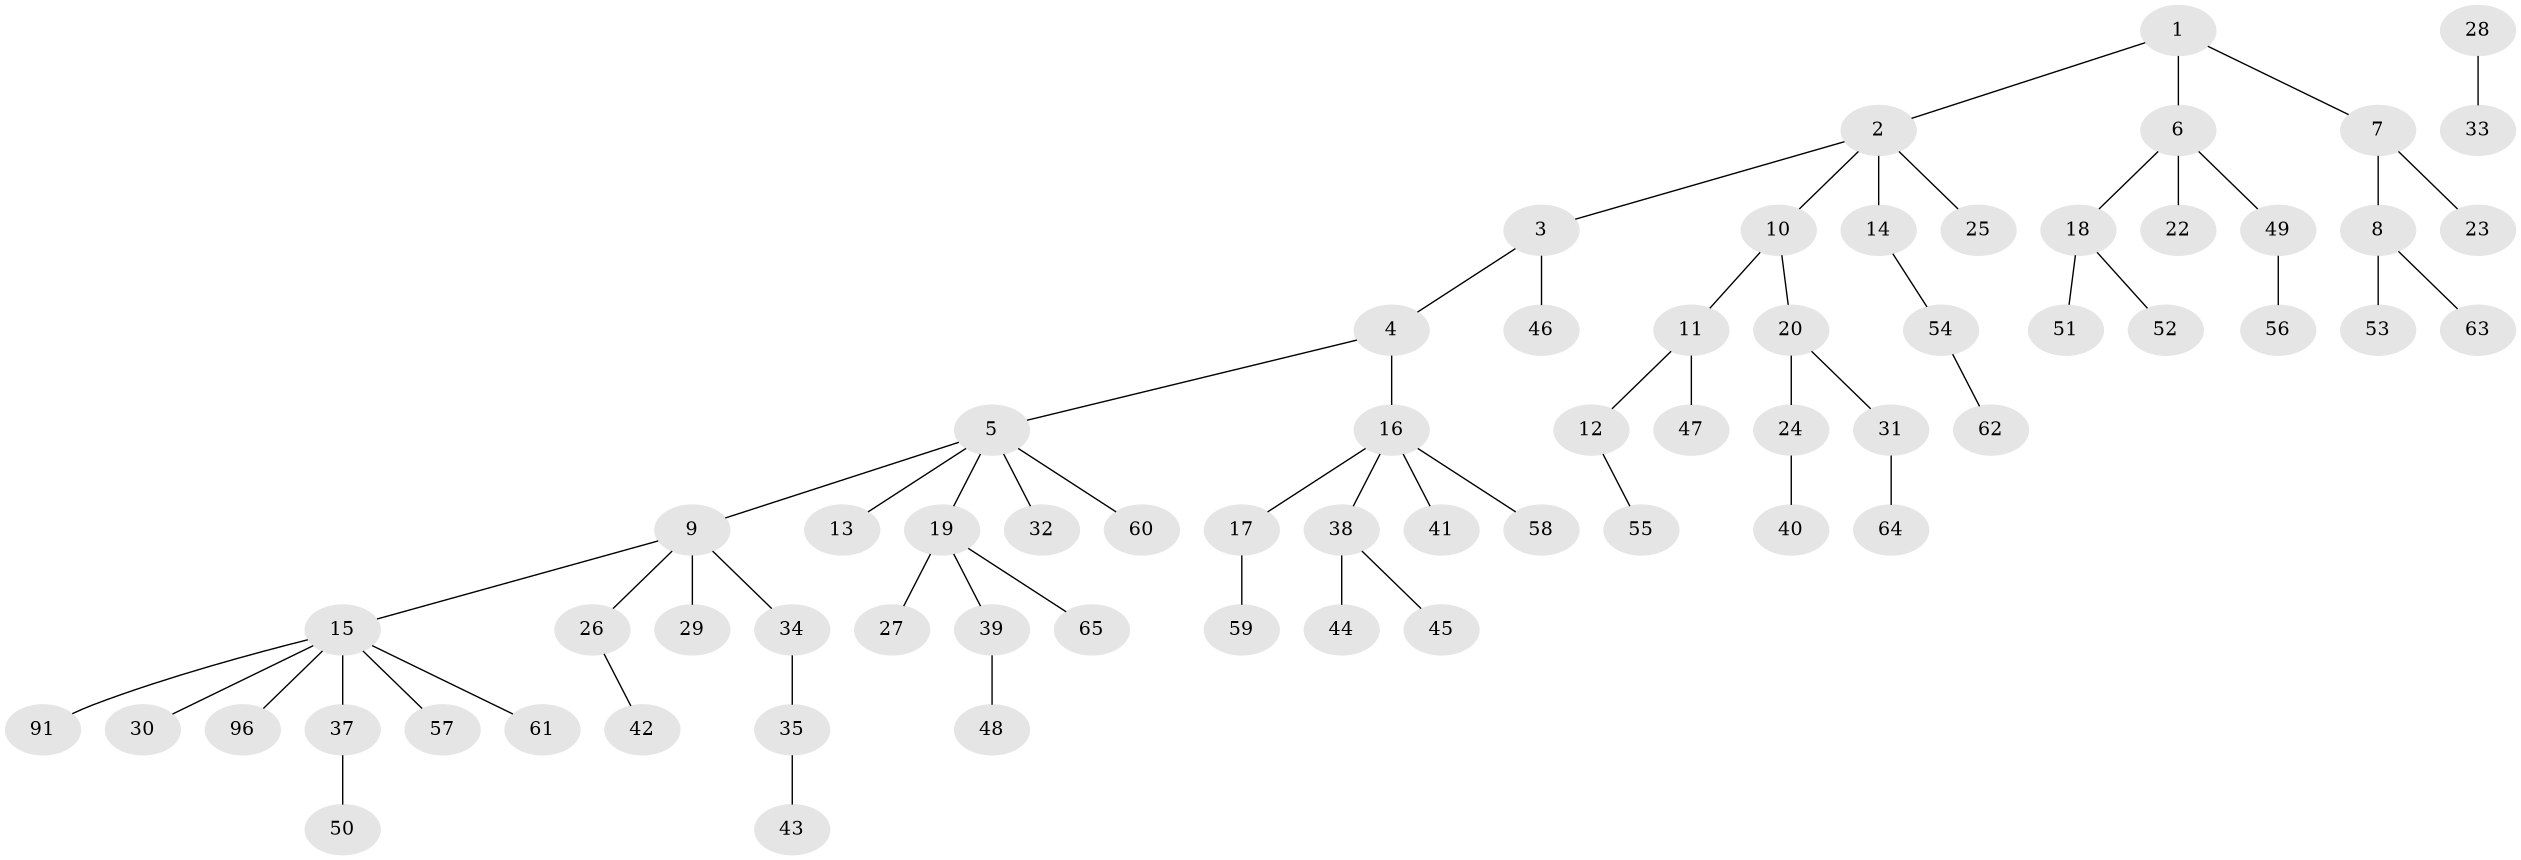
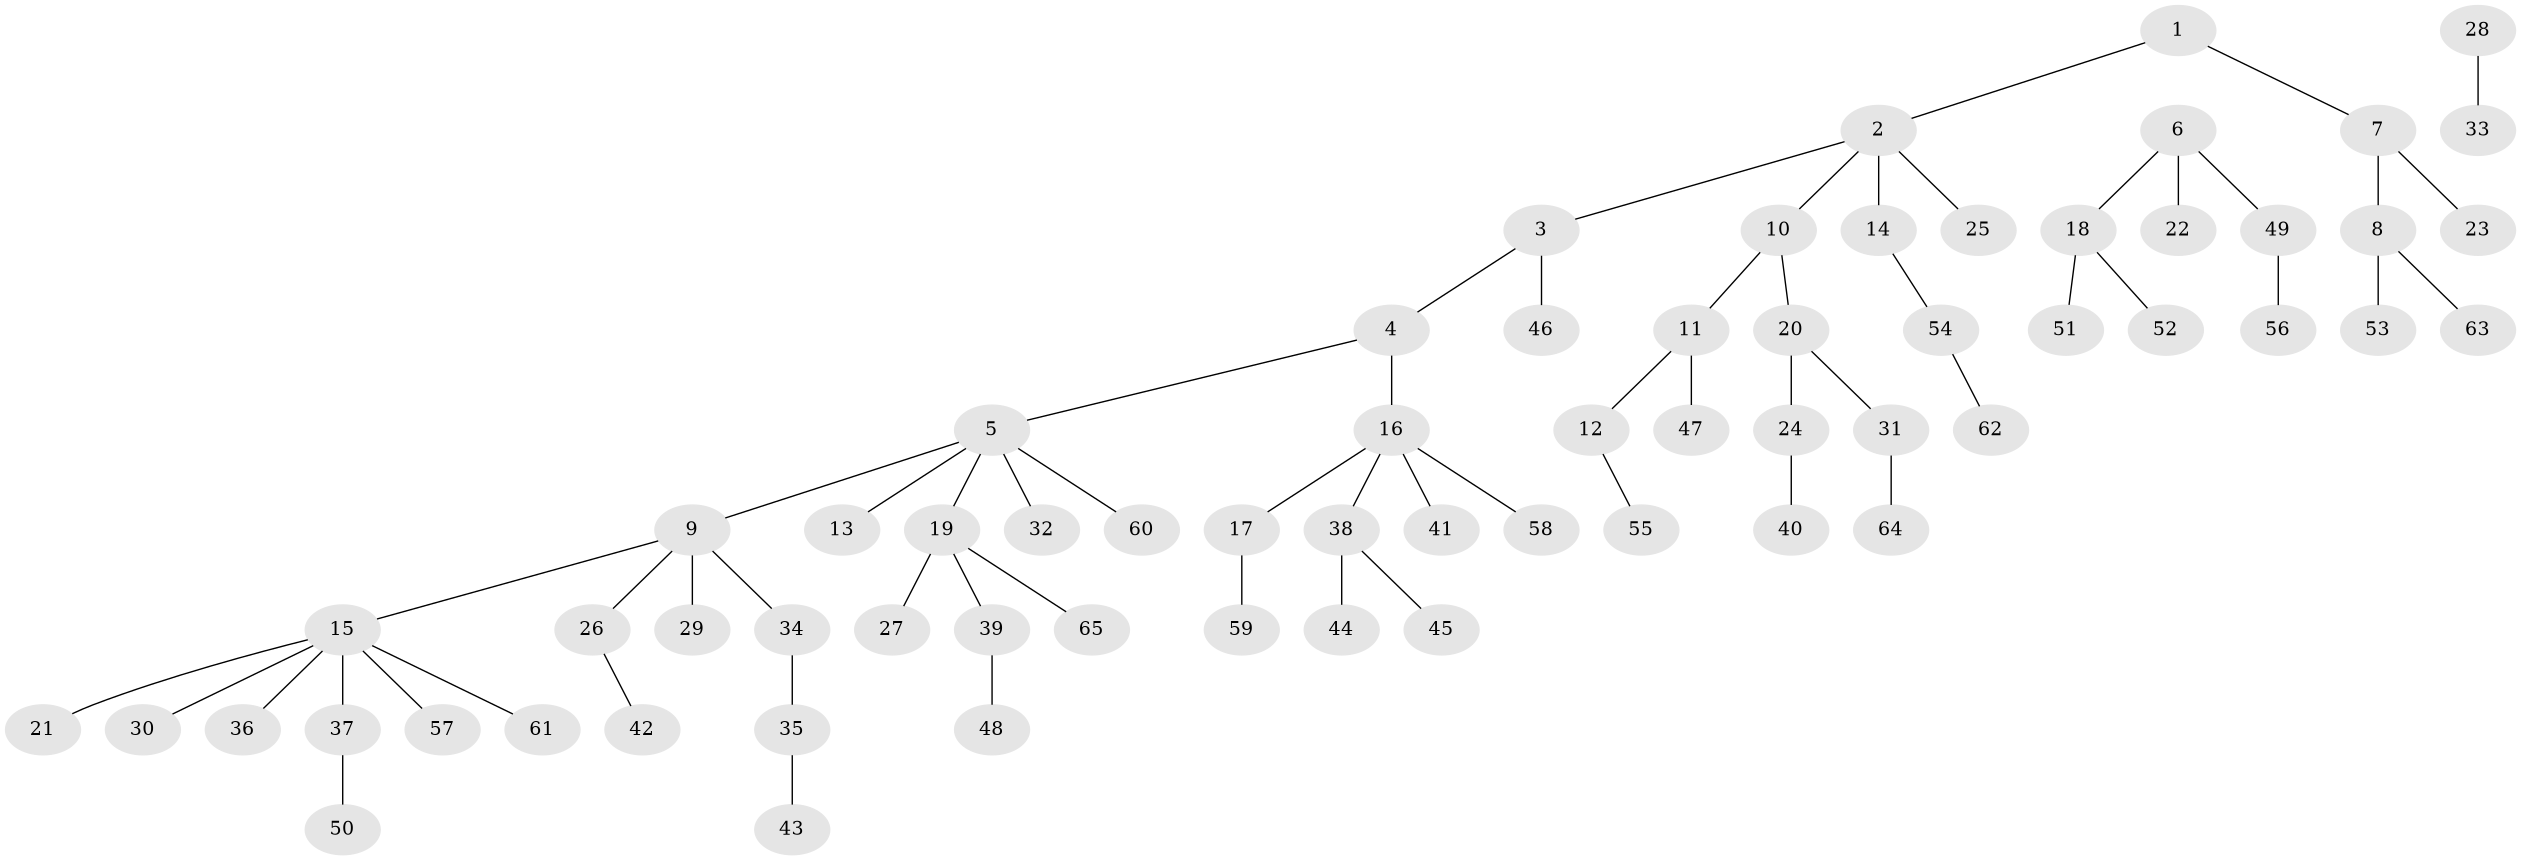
(2178, 81) -> none
(43, 730) -> (43, 730)
(243, 730) -> (243, 730)
